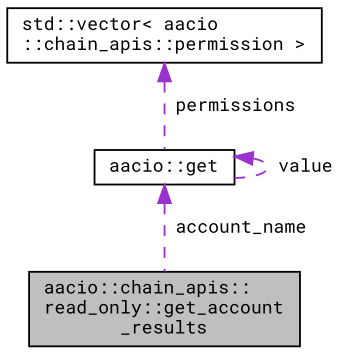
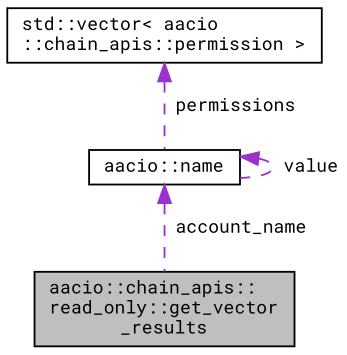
(165, 167) -> (165, 167)
(165, 309) -> (165, 309)
